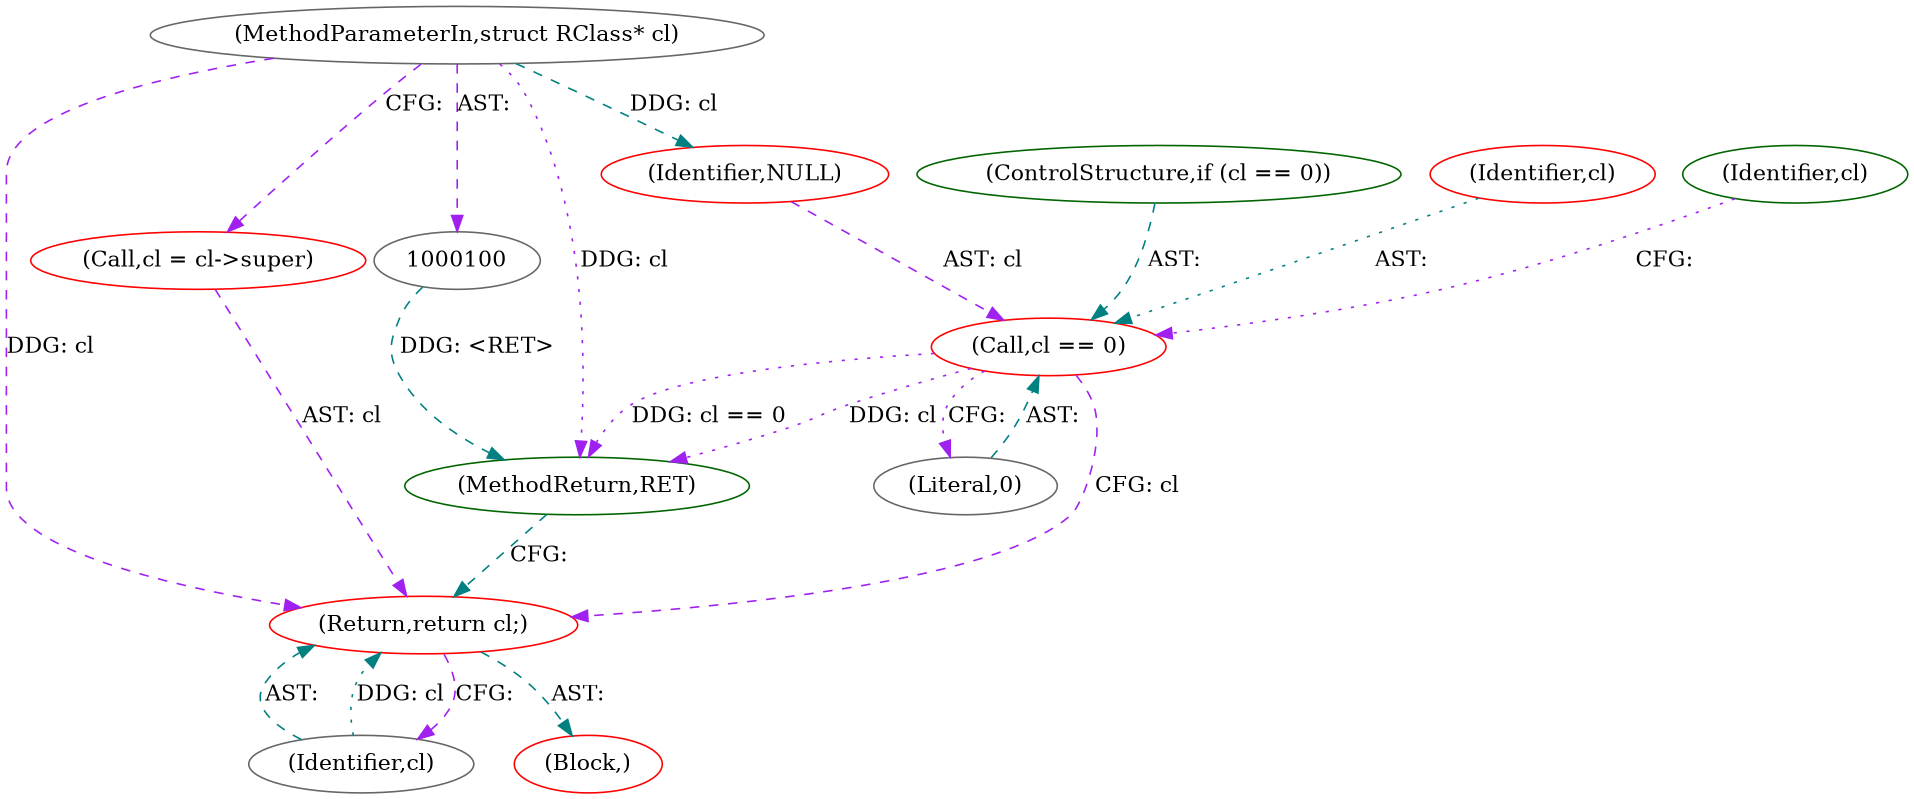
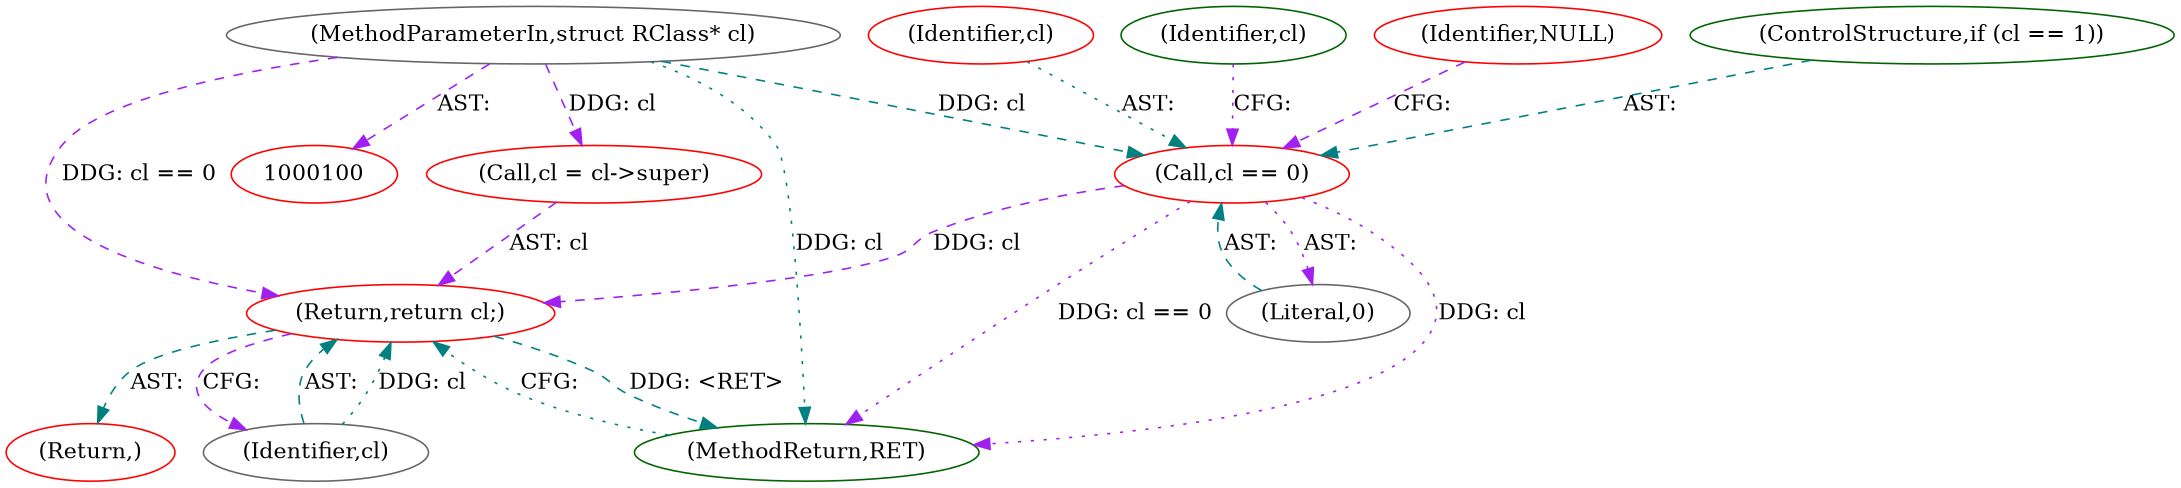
(597, 101) -> (895, 106)
(418, 105) -> (613, 105)
(1159, 174) -> (1932, 35)
(573, 244) -> (789, 199)
(457, 261) -> (314, 174)
(983, 261) -> (1426, 105)
(50, 347) -> (139, 174)
(405, 384) -> (600, 375)
(981, 416) -> (1334, 244)
(1137, 486) -> (977, 244)
(506, 550) -> (552, 407)
(588, 764) -> (91, 452)
